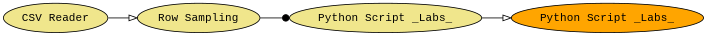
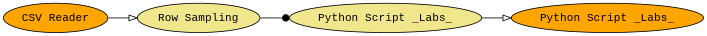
(56, 18) -> (56, 18)
